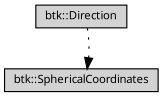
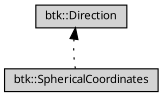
(89, 43) -> (74, 54)
